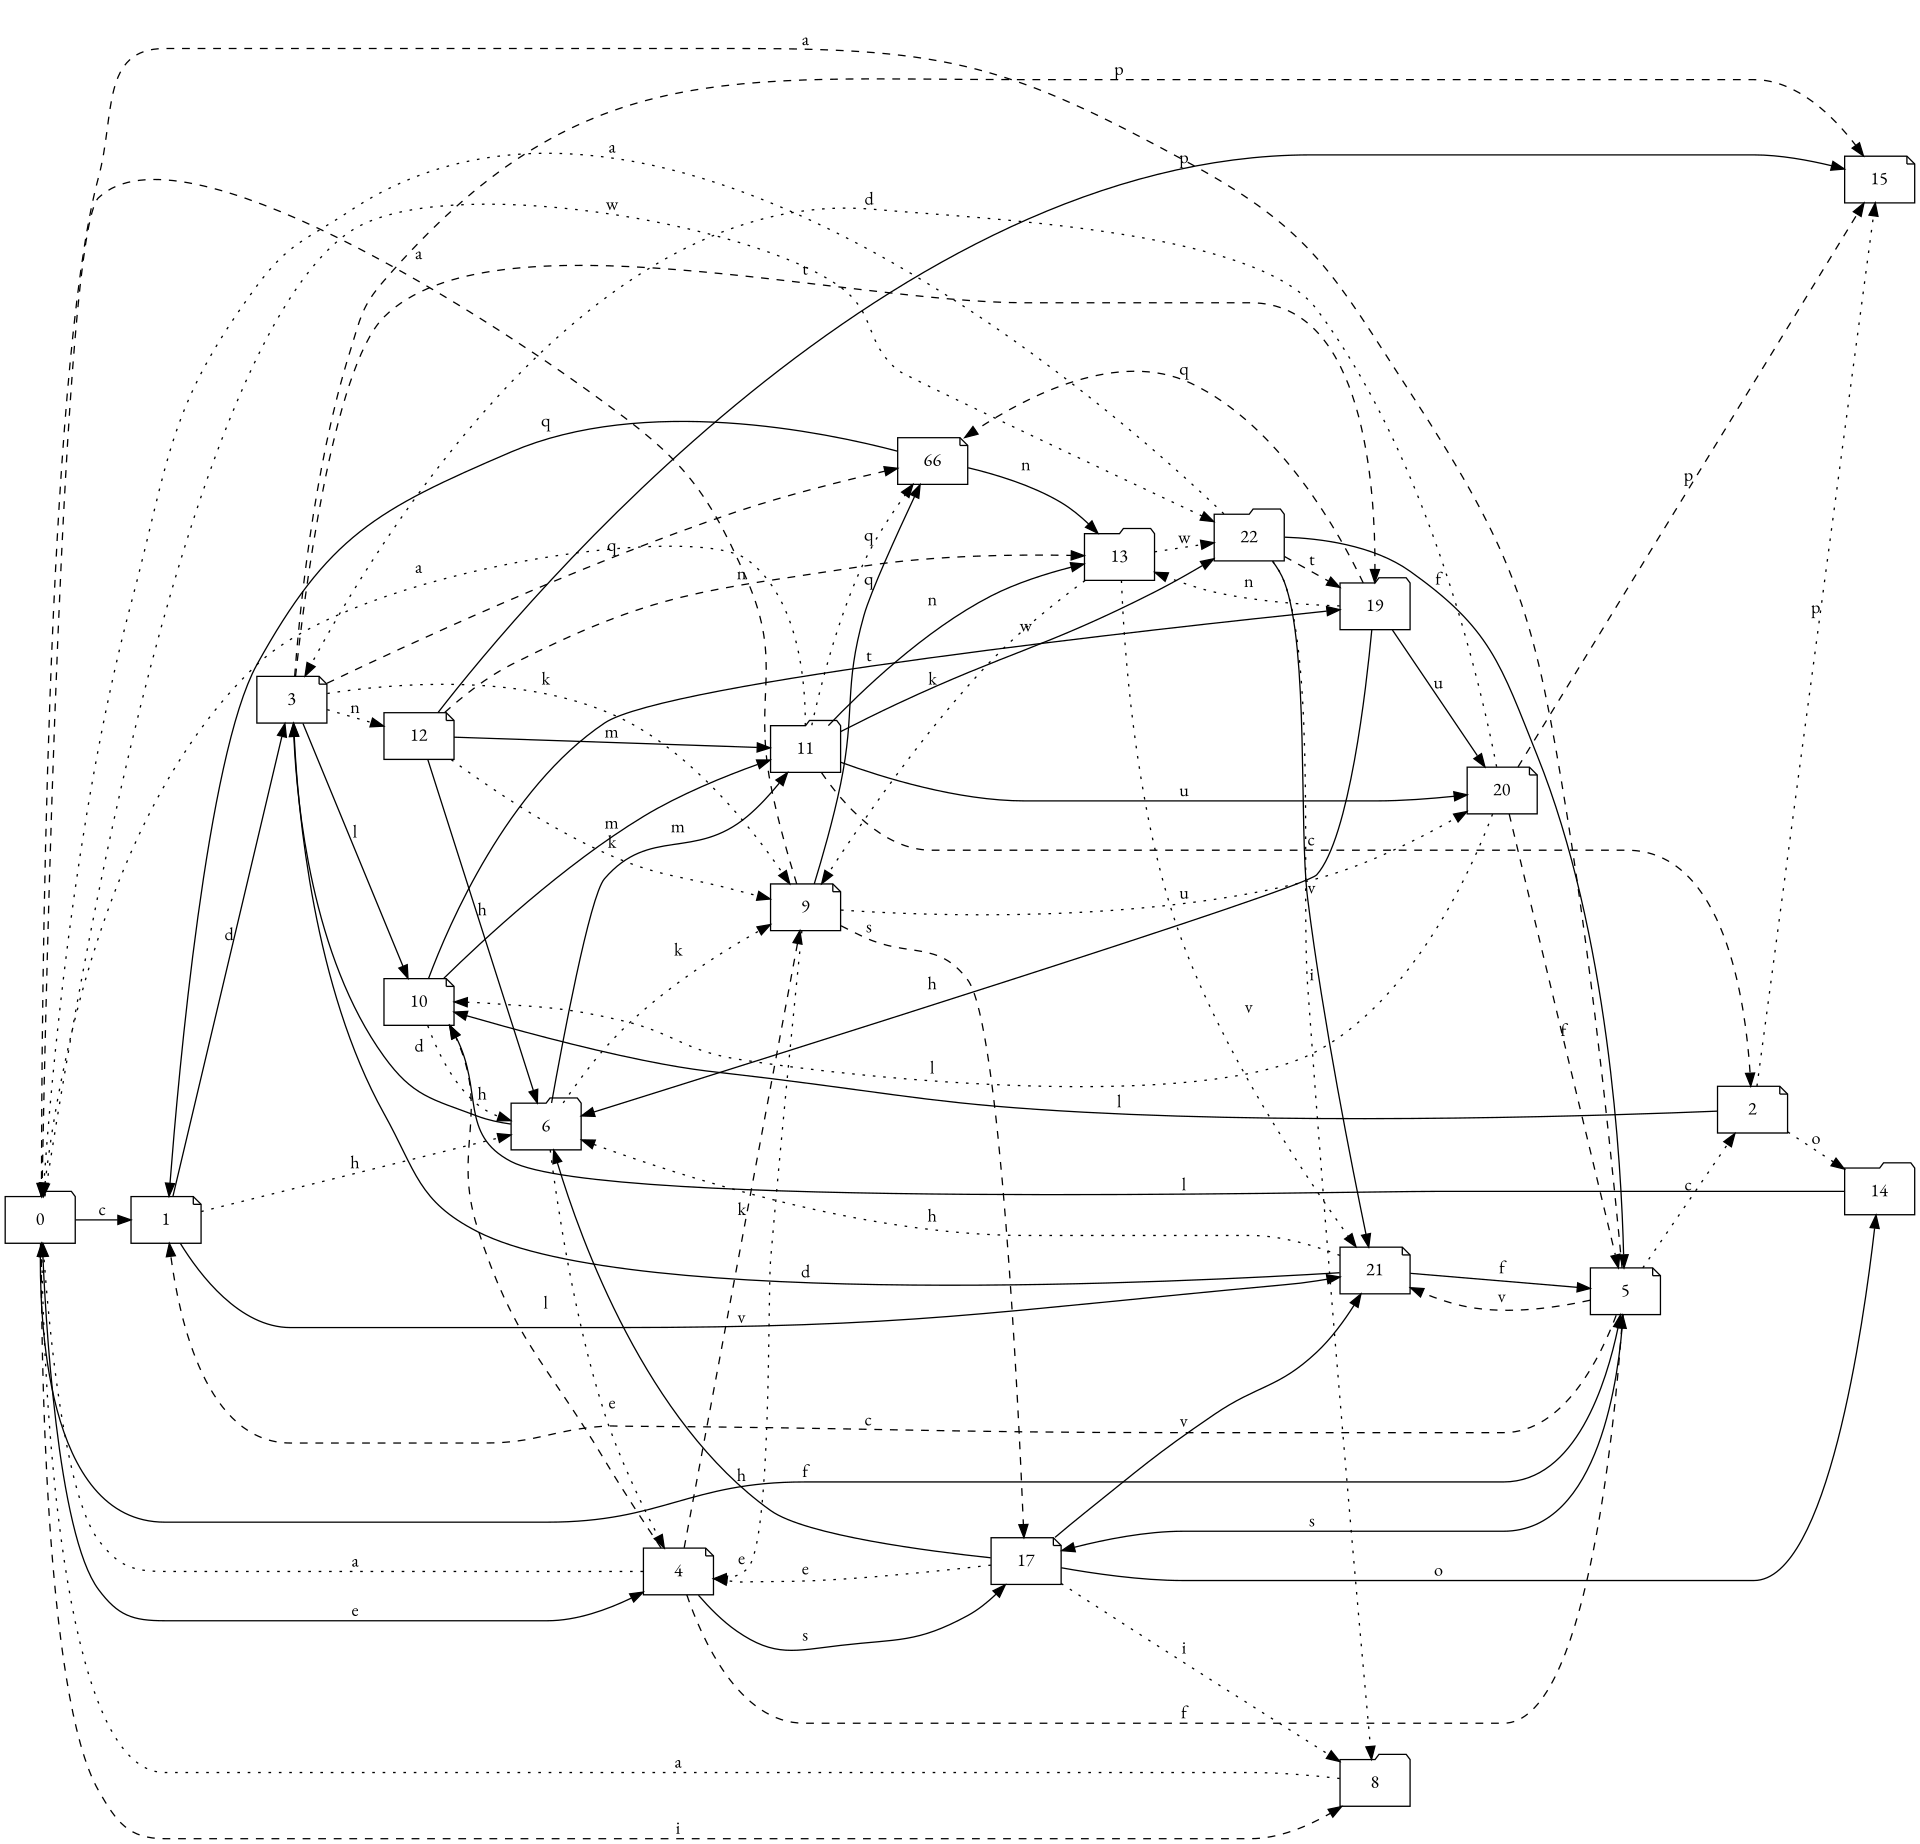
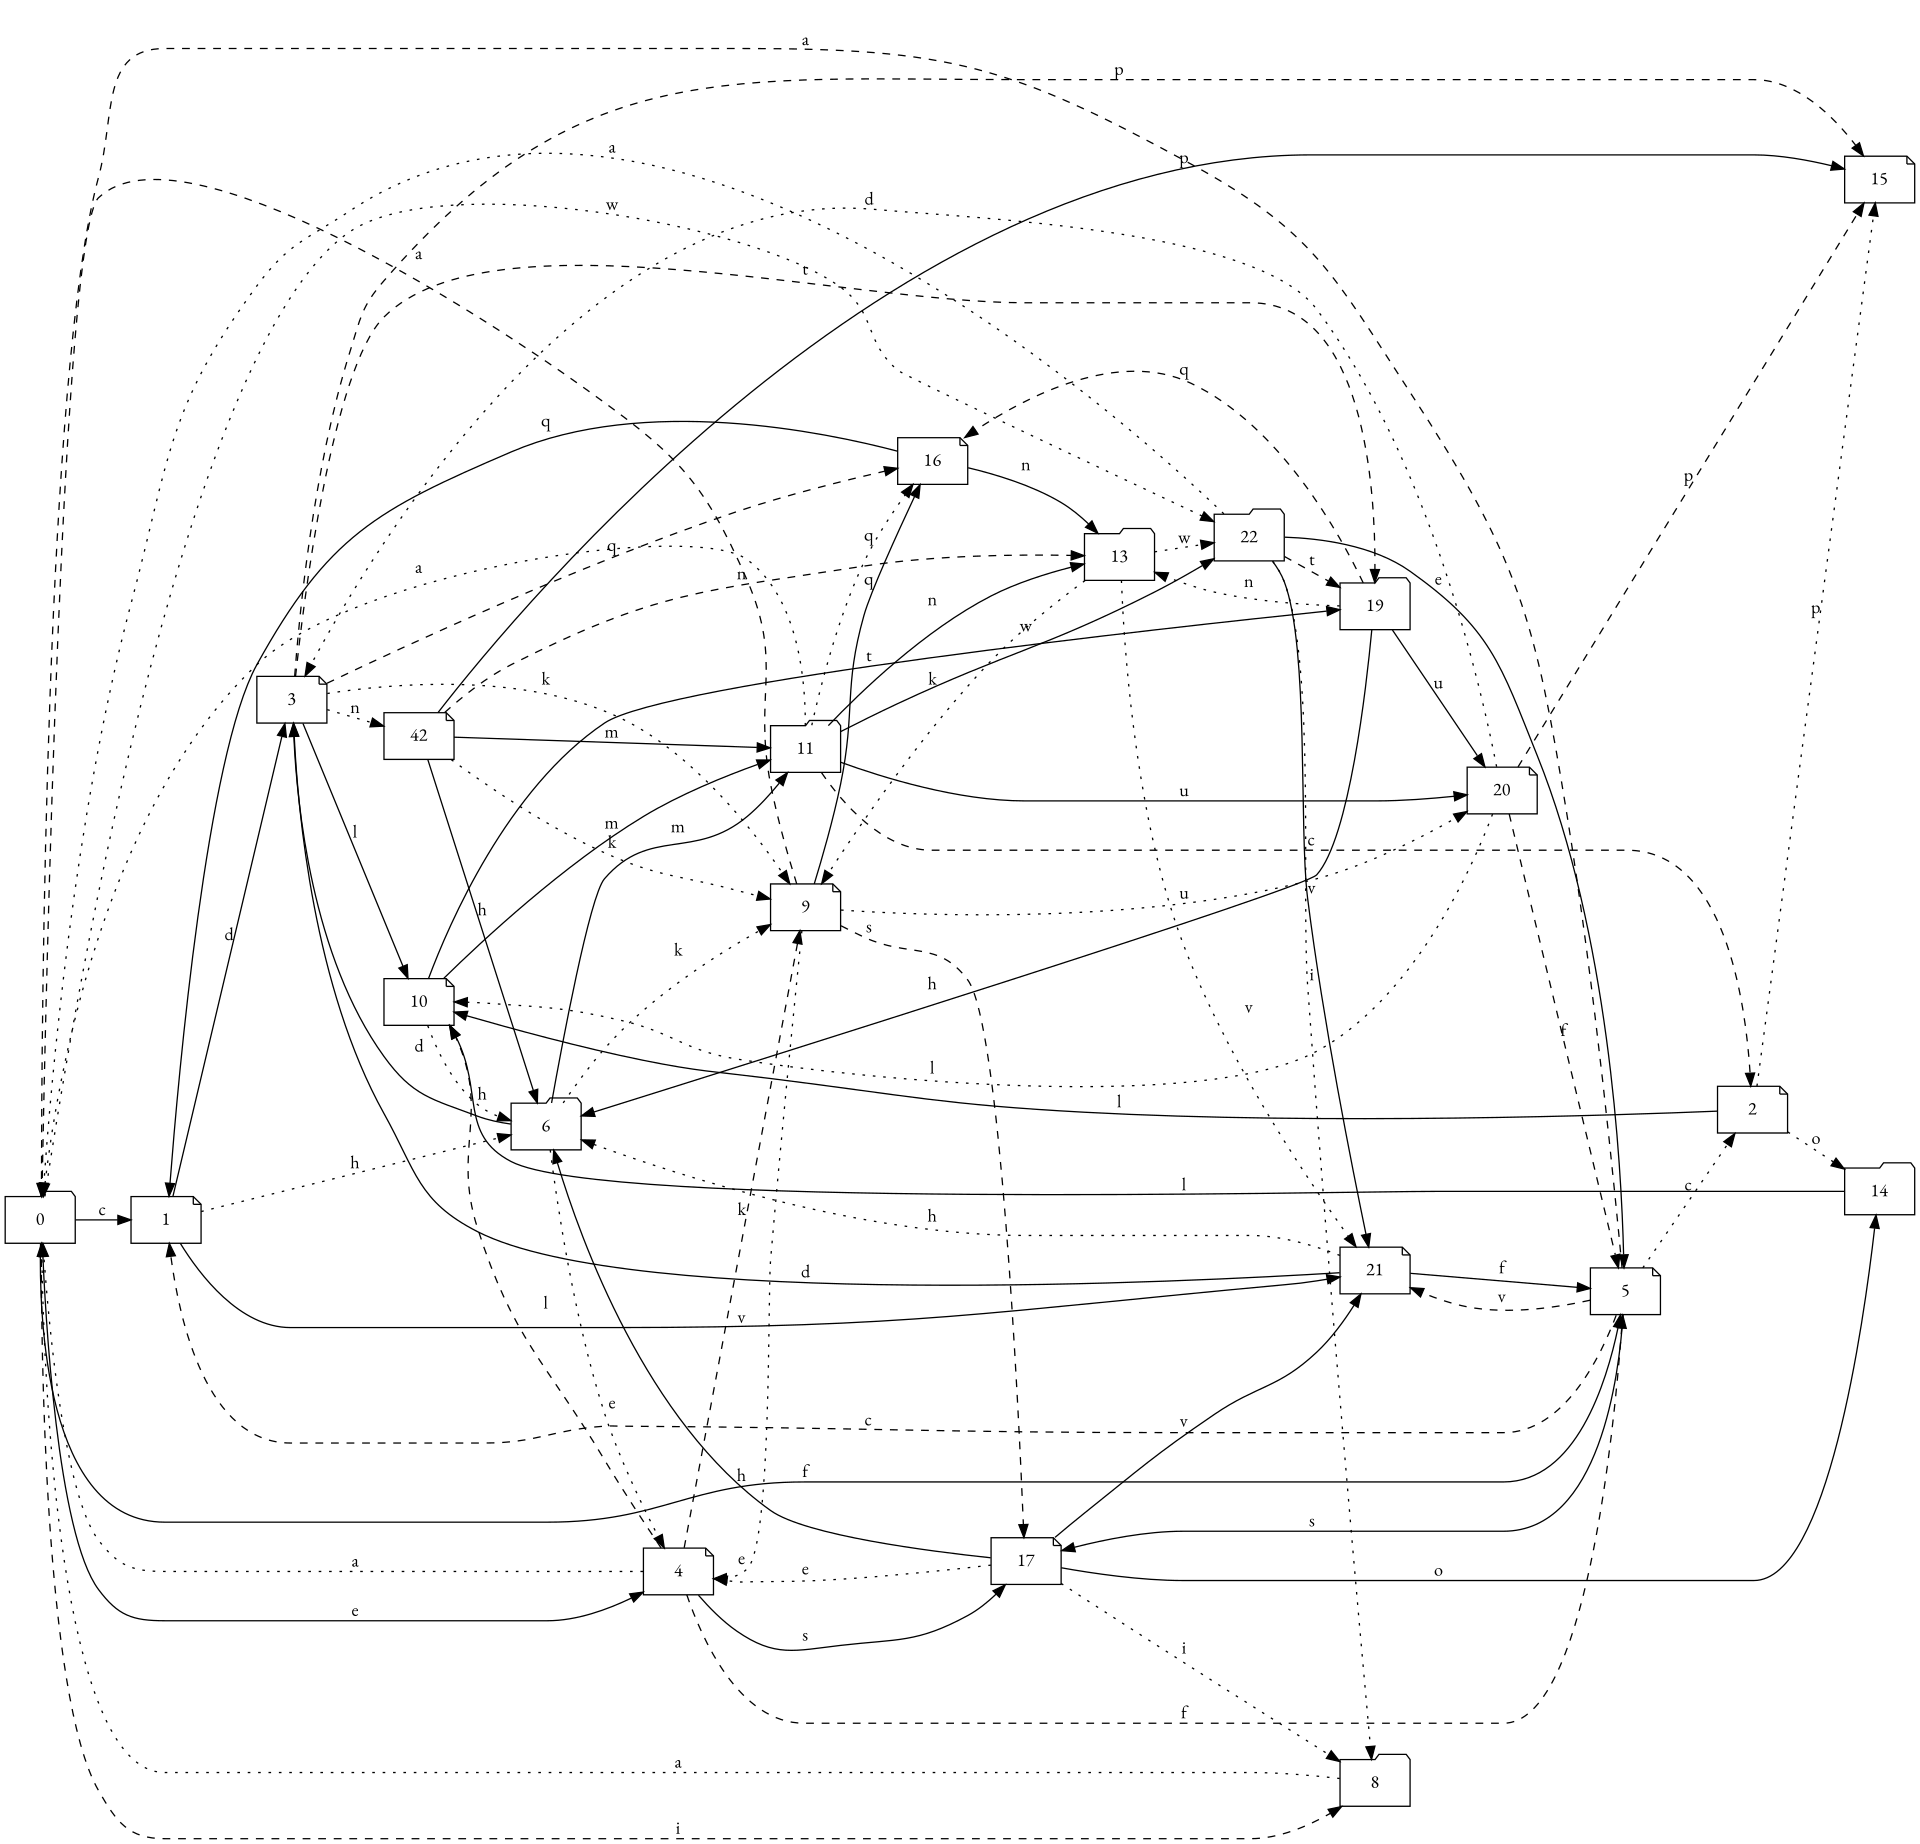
(933, 461) -> (933, 461)
(1439, 580) -> (1439, 580)
(419, 736) -> (419, 736)
